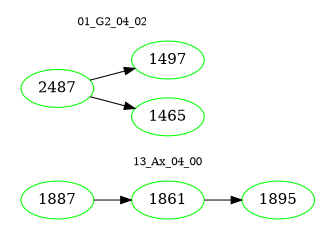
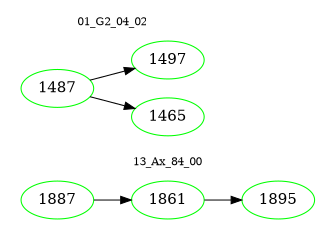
(57, 88) -> (57, 88)
(168, 163) -> (168, 163)
